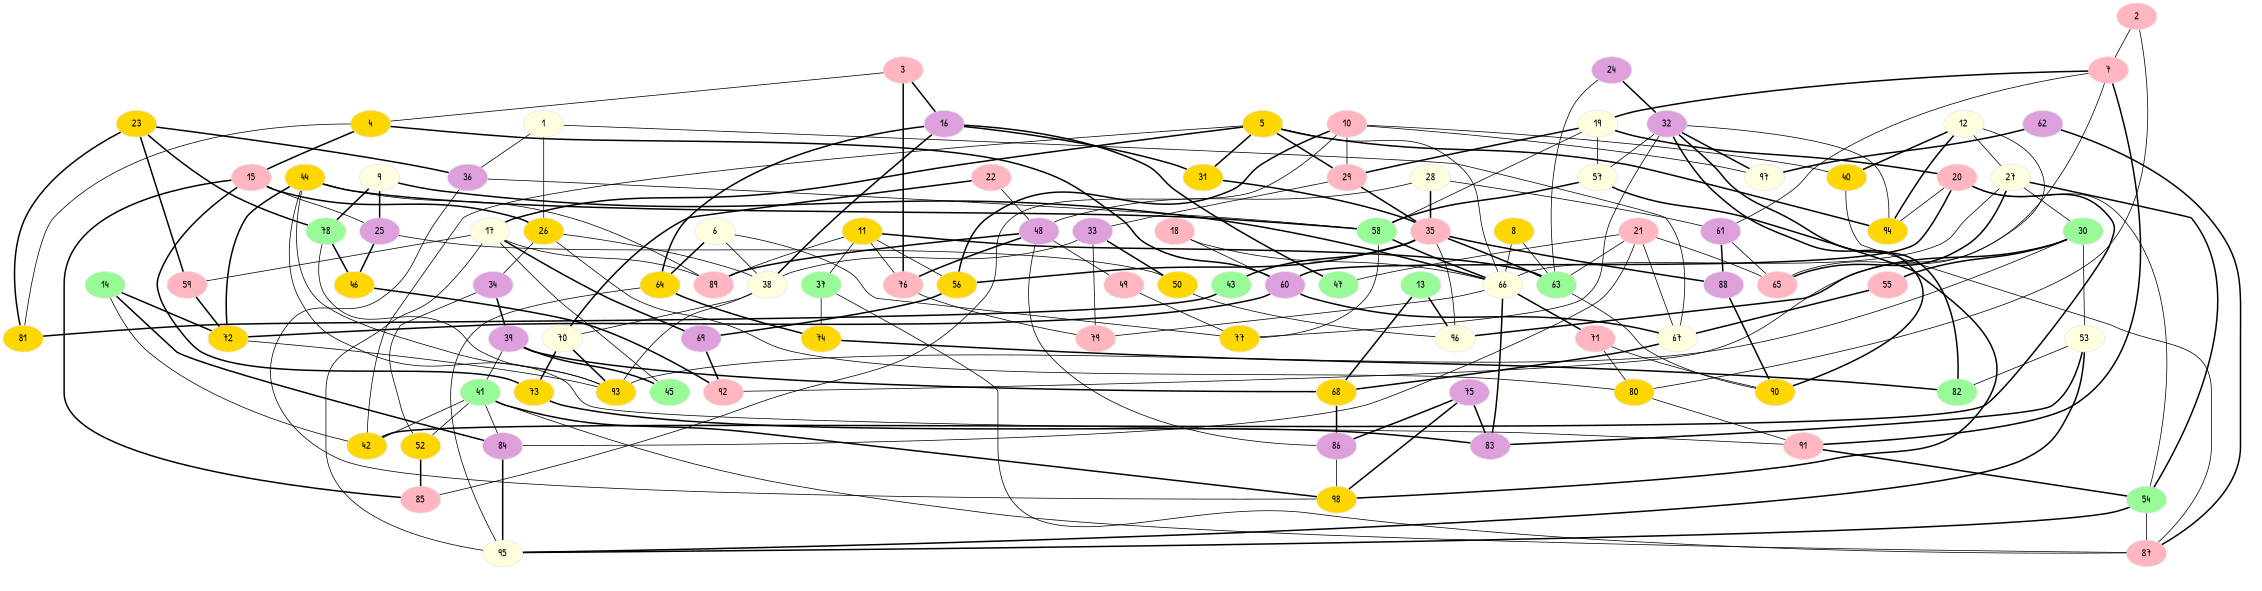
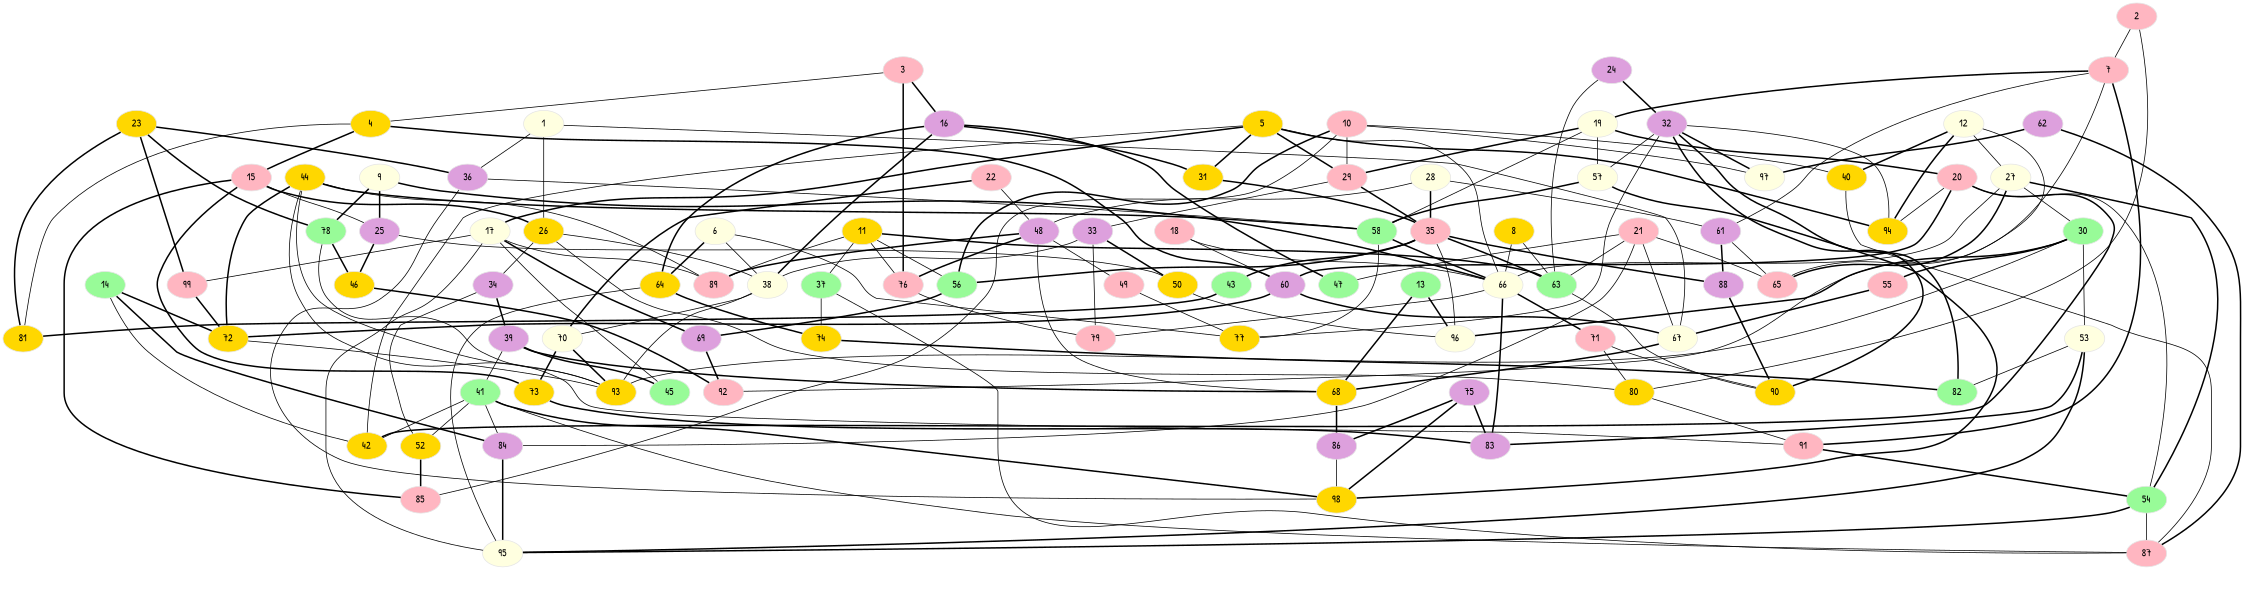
(187, 285) -> (187, 285)
(957, 285) -> (957, 285)
(1119, 405) -> (1098, 366)
